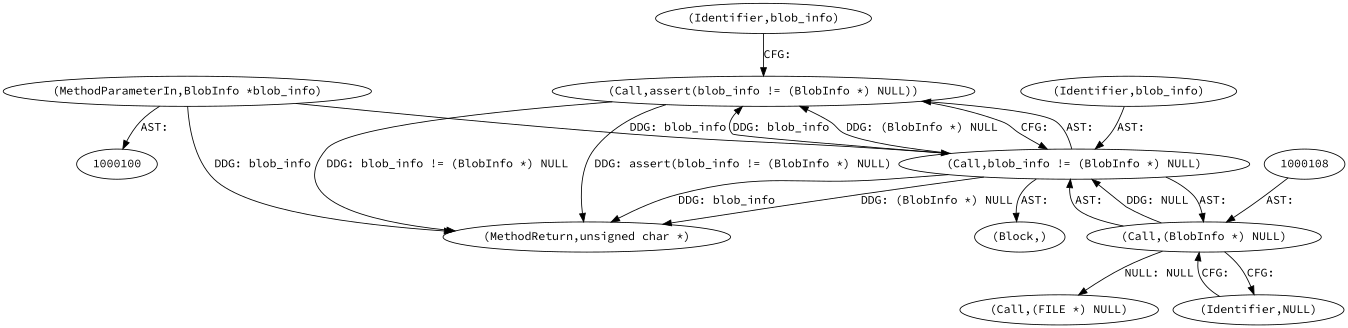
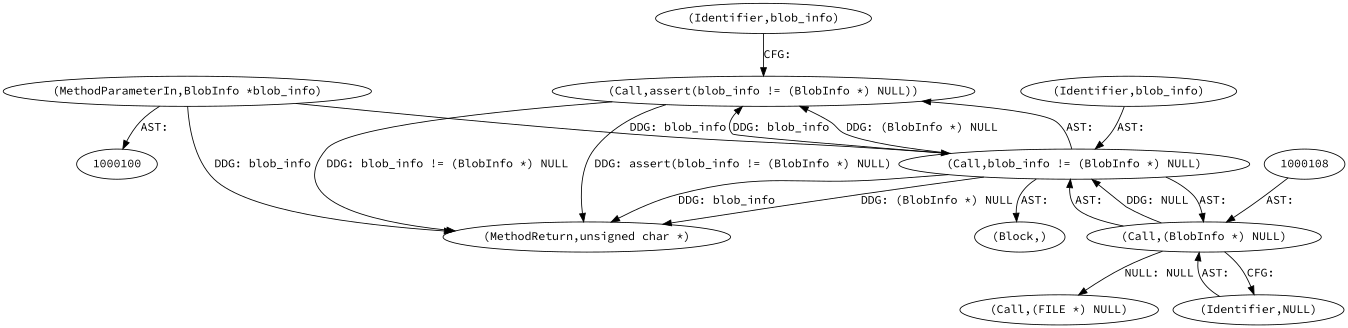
(984, 116) -> none
(1219, 273) -> (1219, 273)
